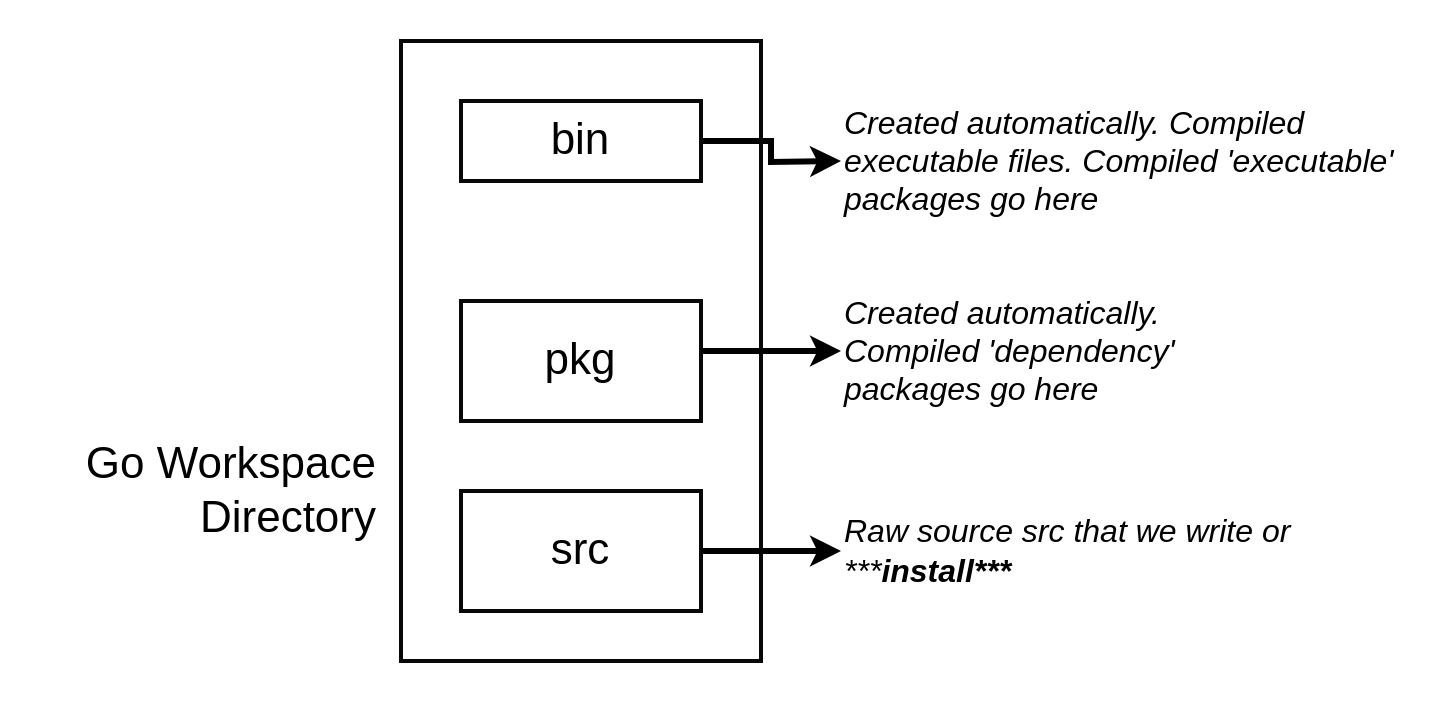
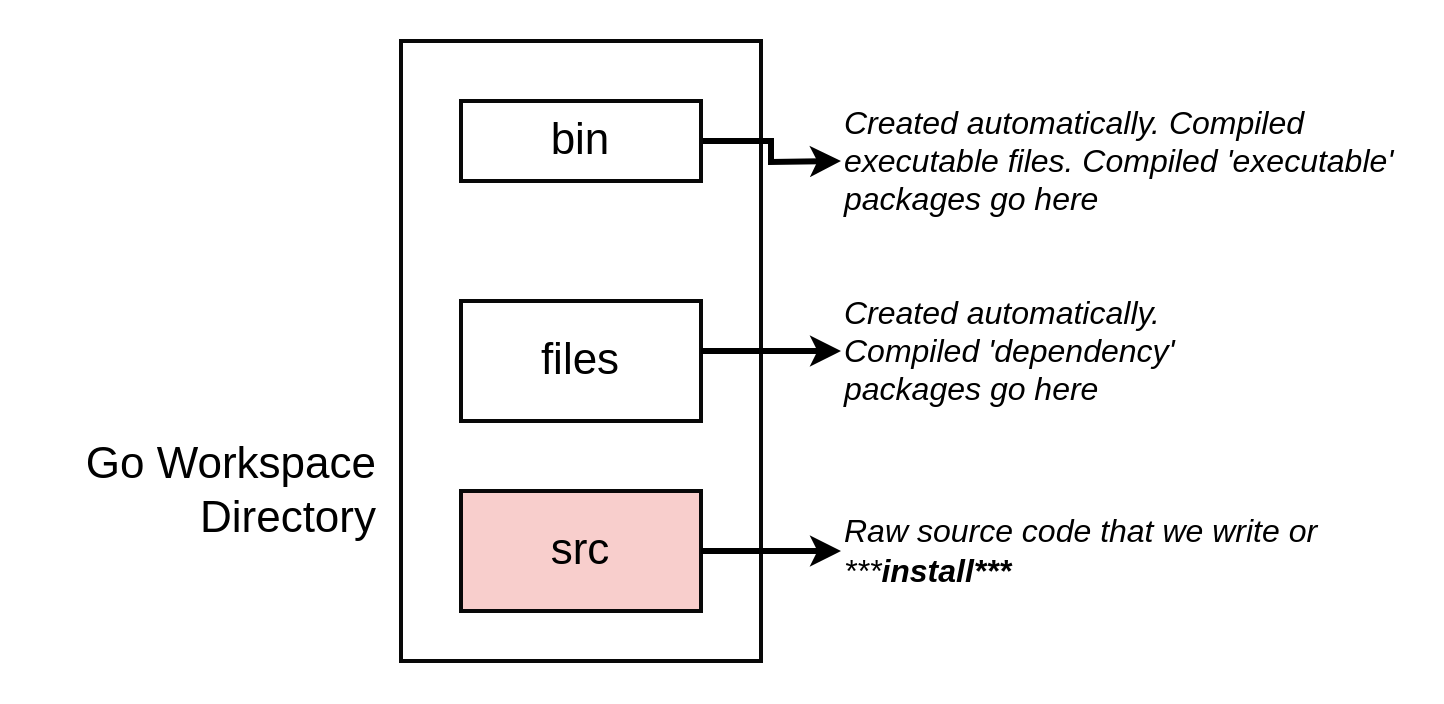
(581, 361) -> (581, 361)
(581, 551) -> (581, 551)
(1093, 551) -> (1093, 551)
